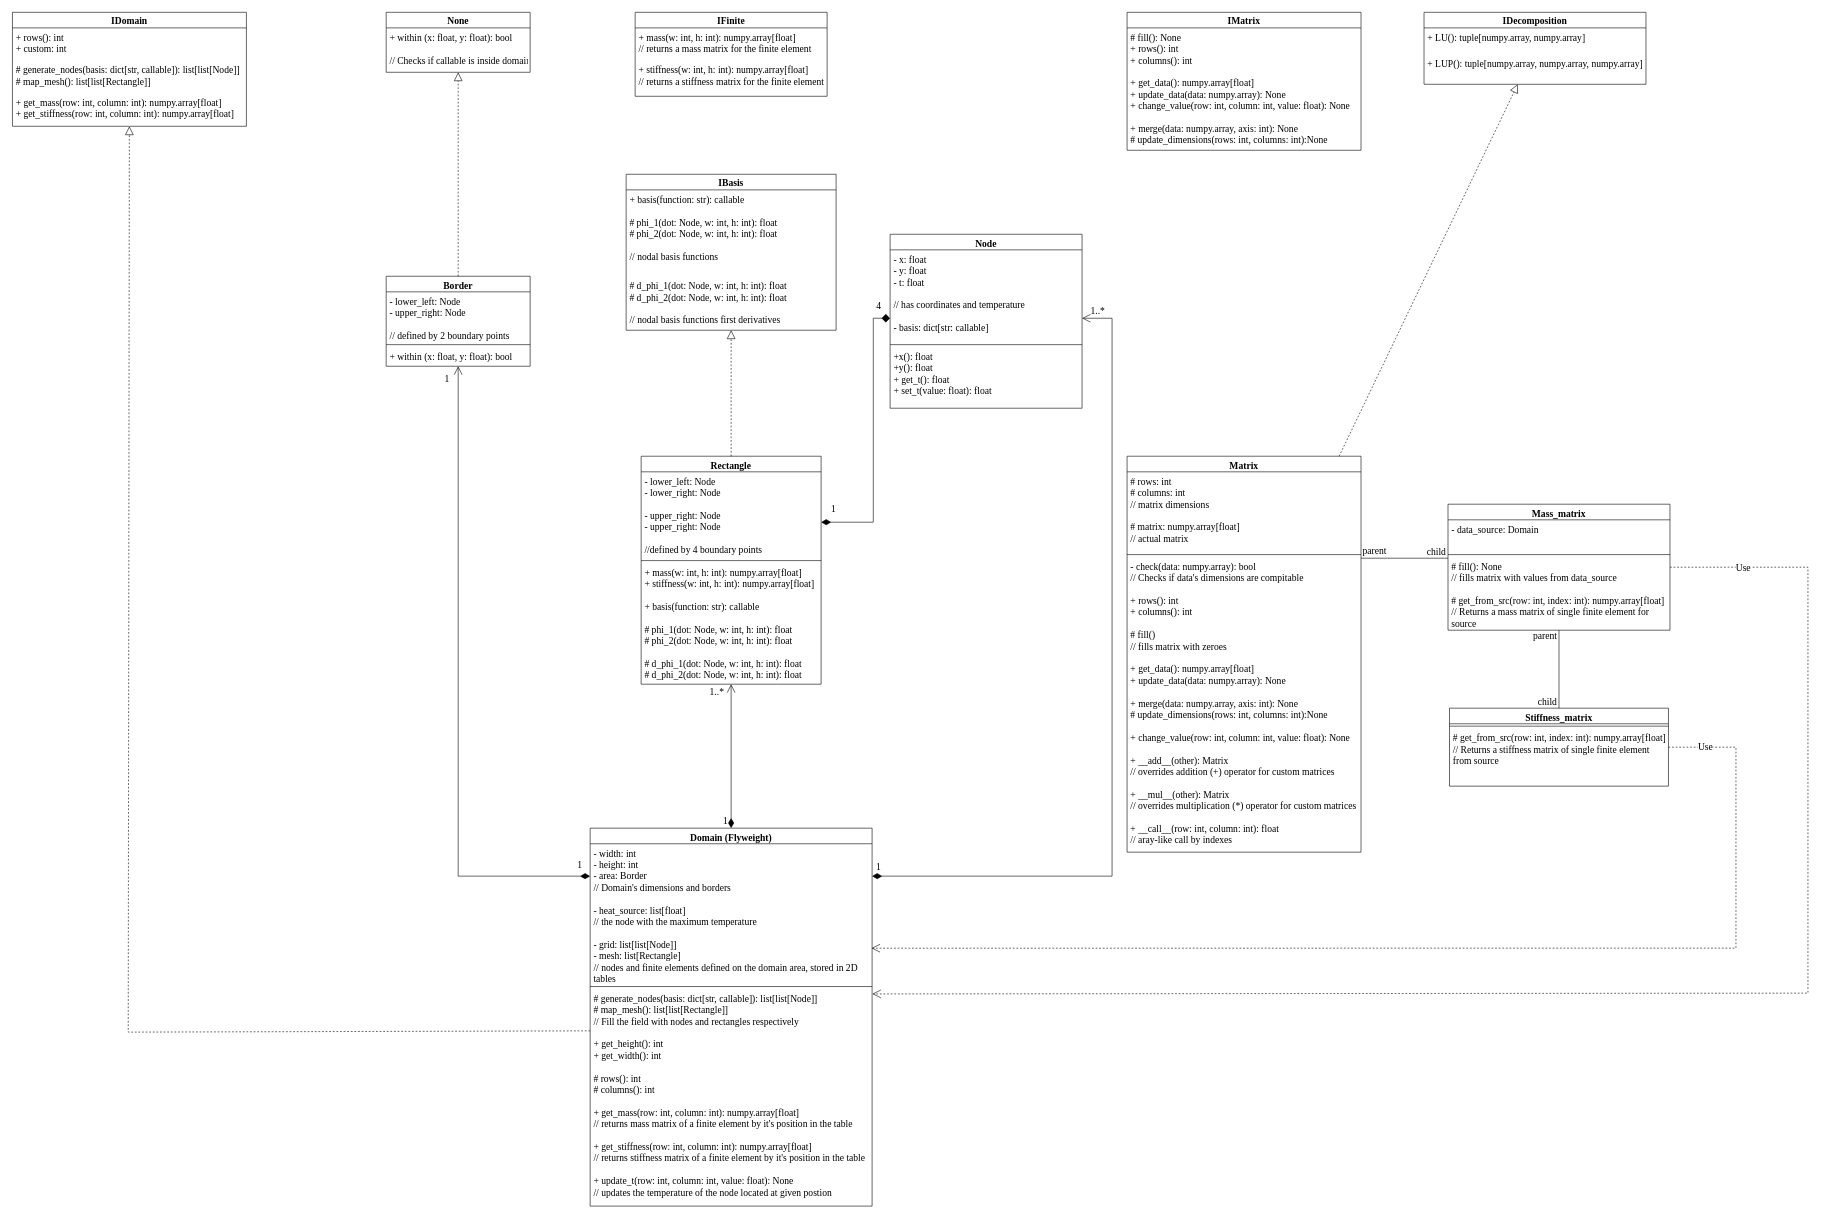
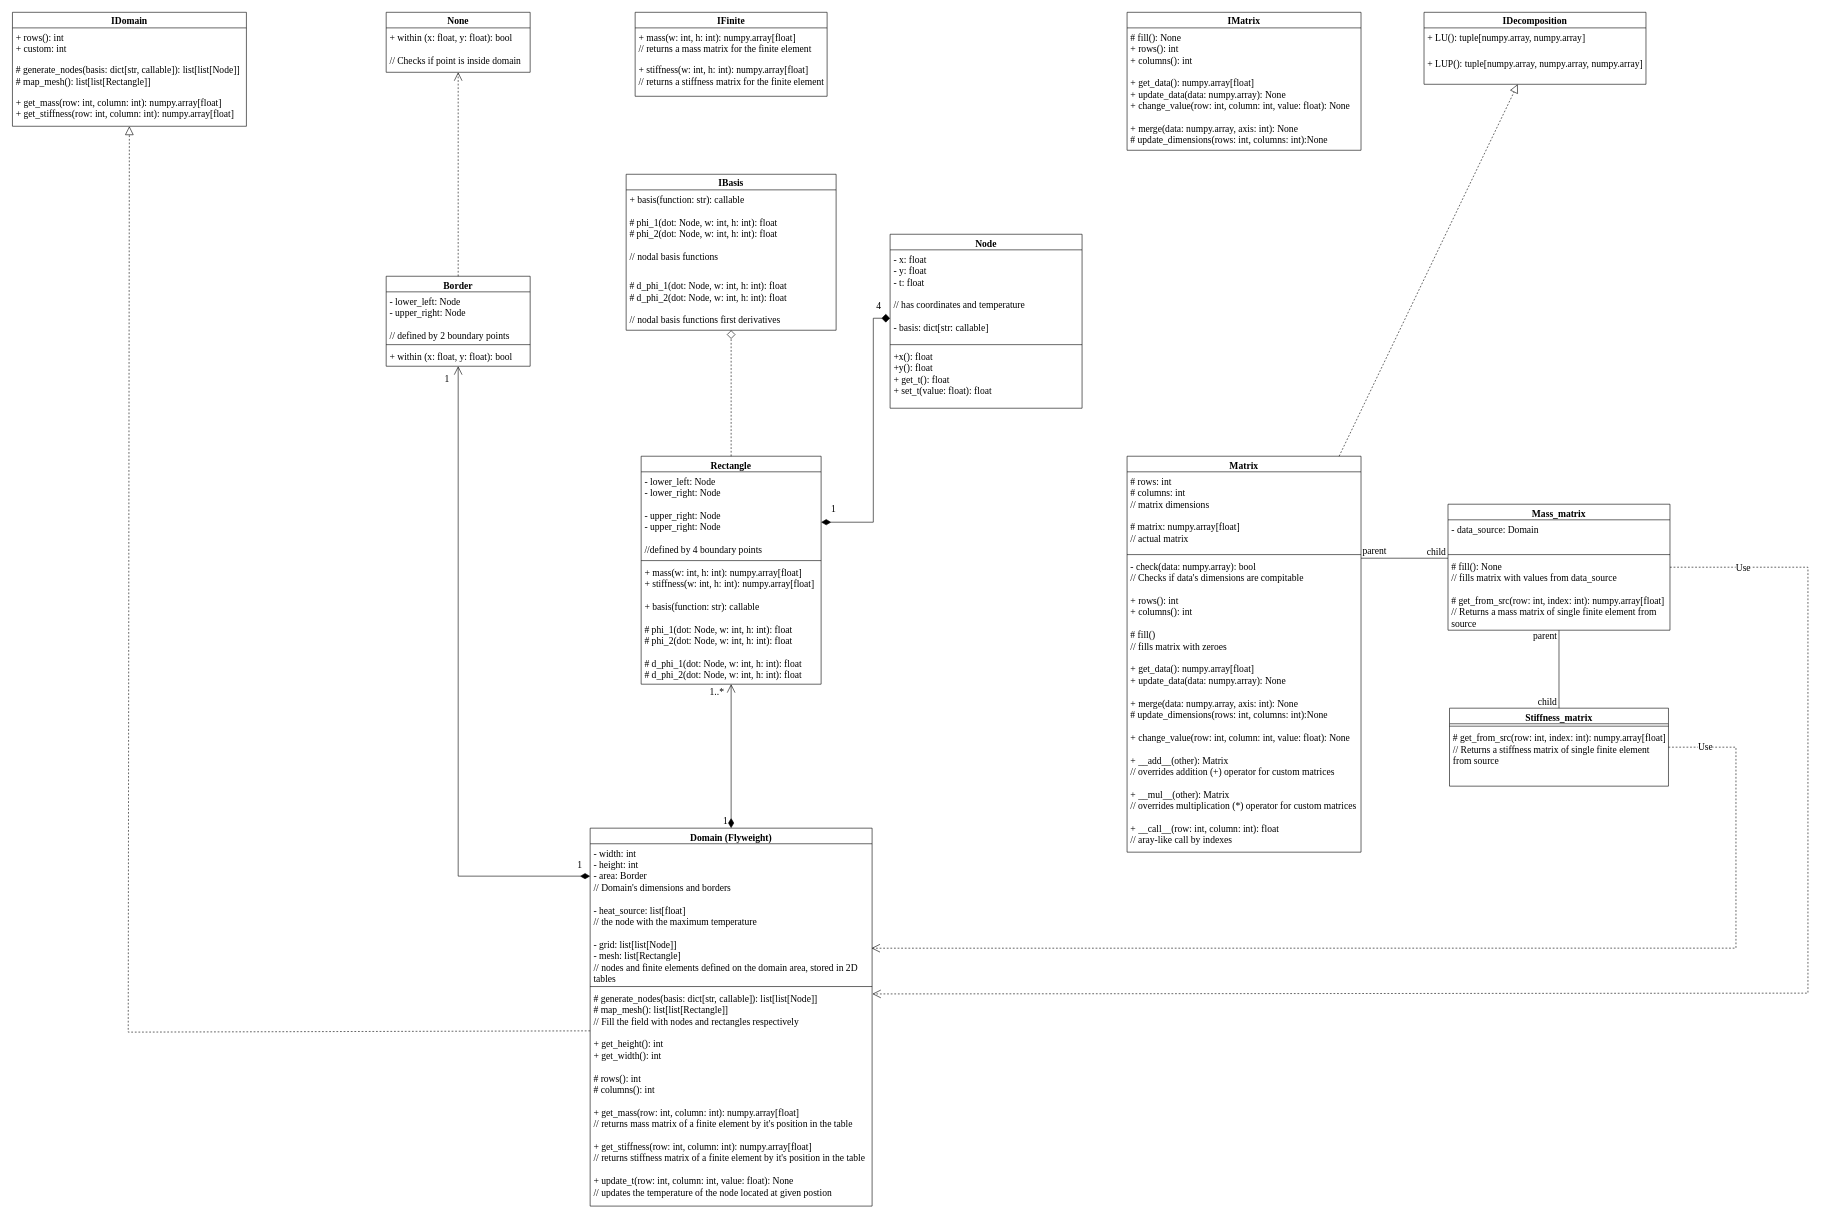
(465, 38) -> (465, 38)
(458, 82) -> (458, 79)
(1112, 318) -> none
(731, 340) -> (731, 340)
(1482, 567) -> (1482, 567)
